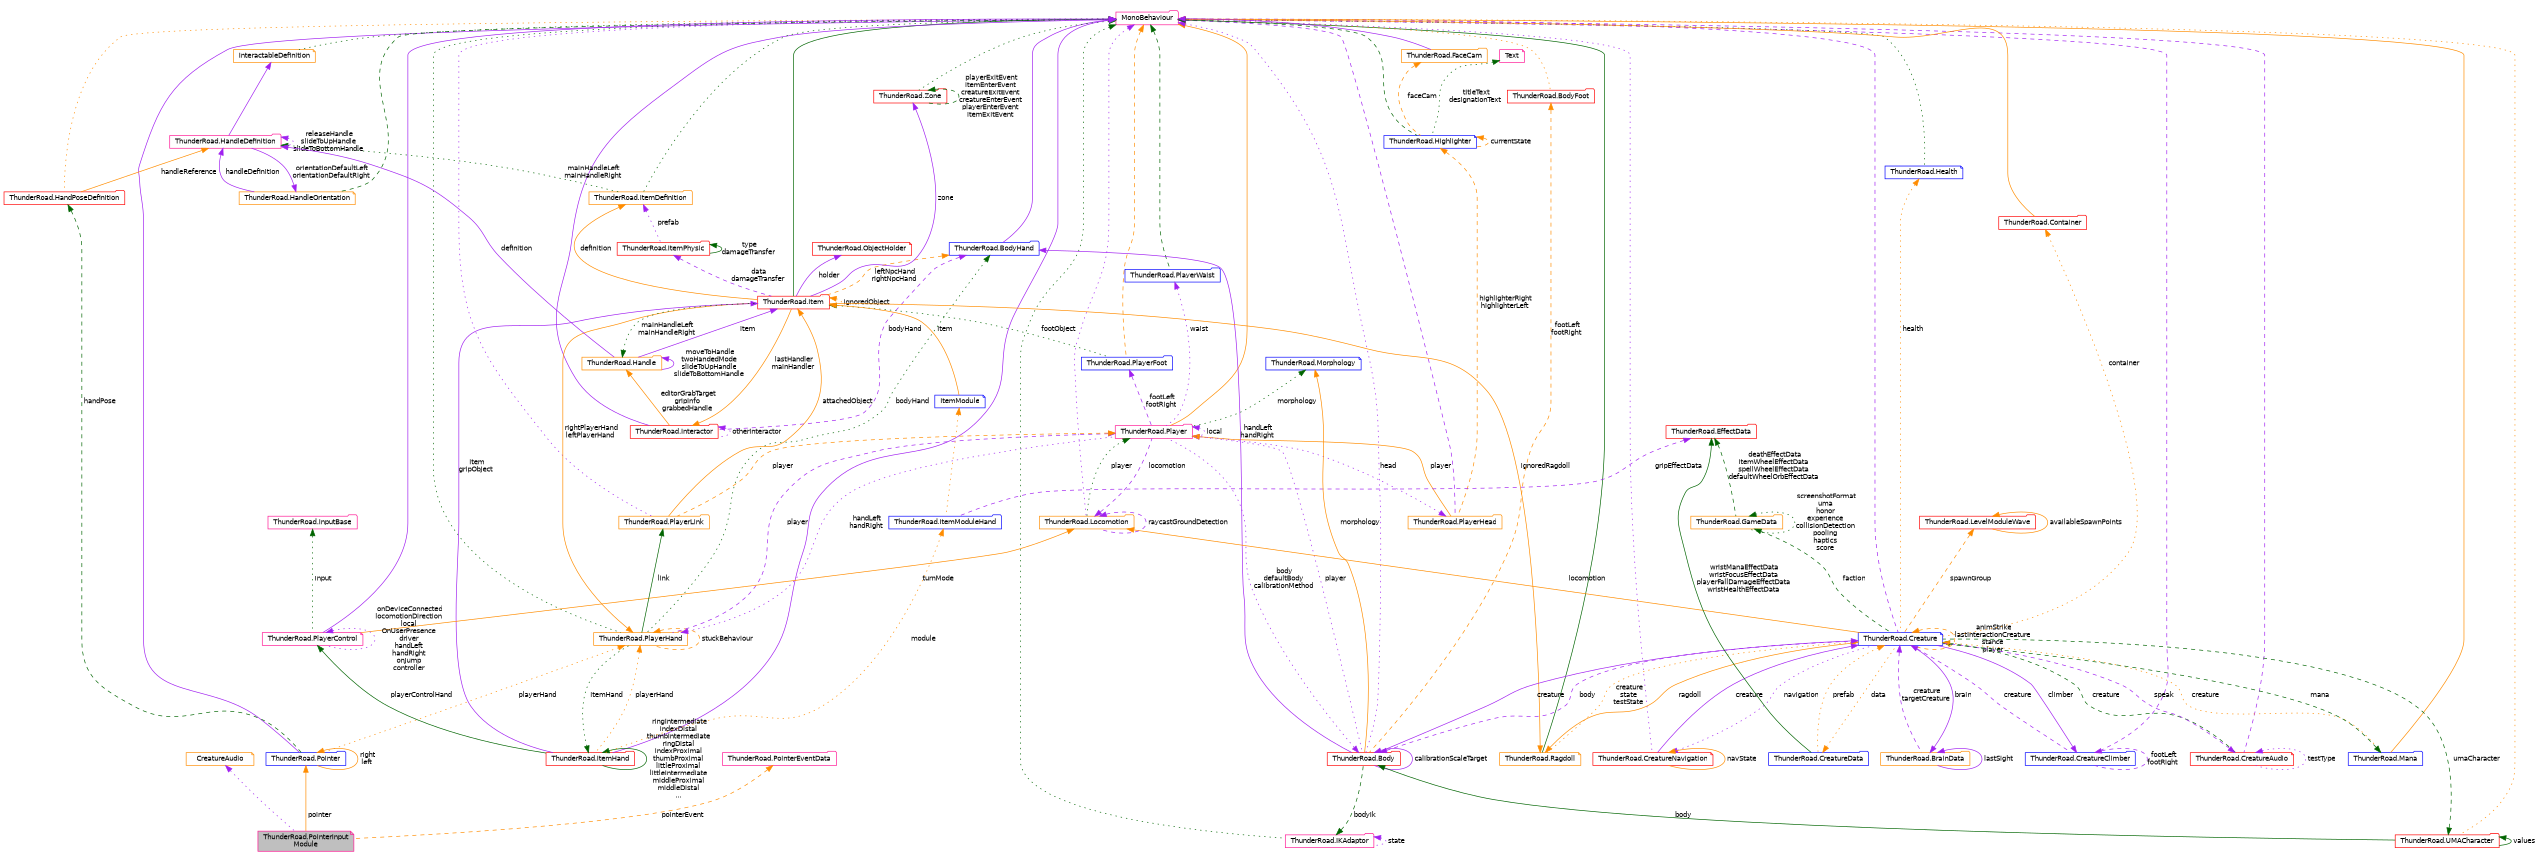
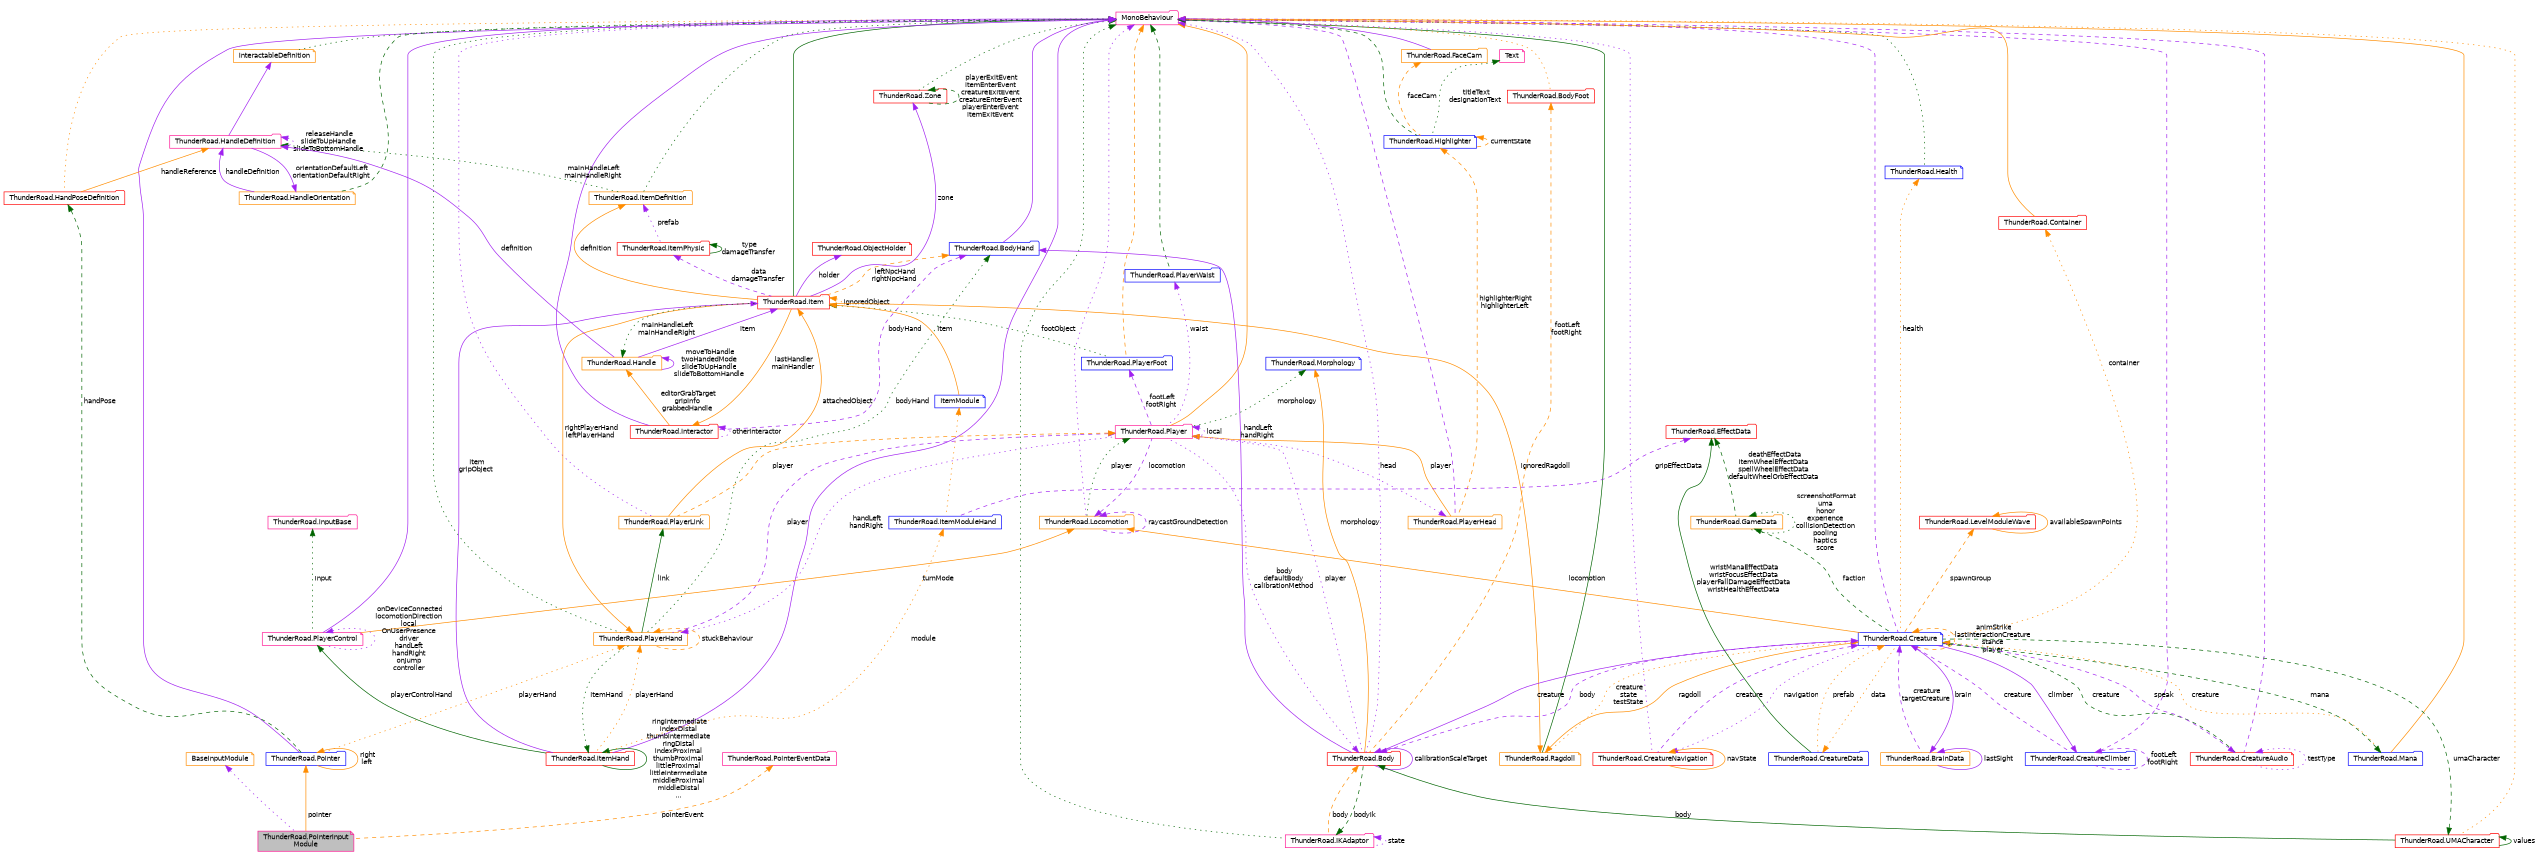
(1748, 677) -> (1748, 677)
(220, 759) -> (220, 759)
none -> (1335, 800)
